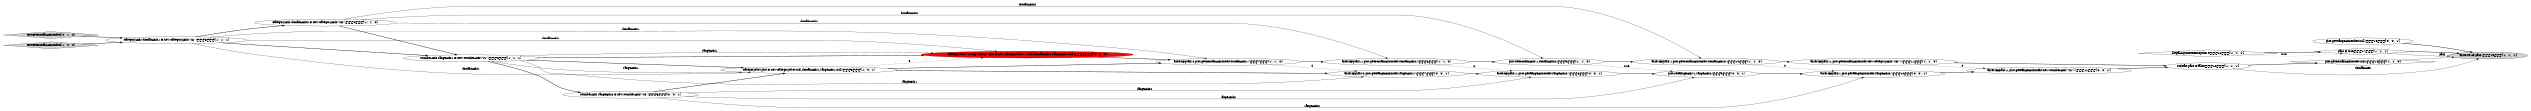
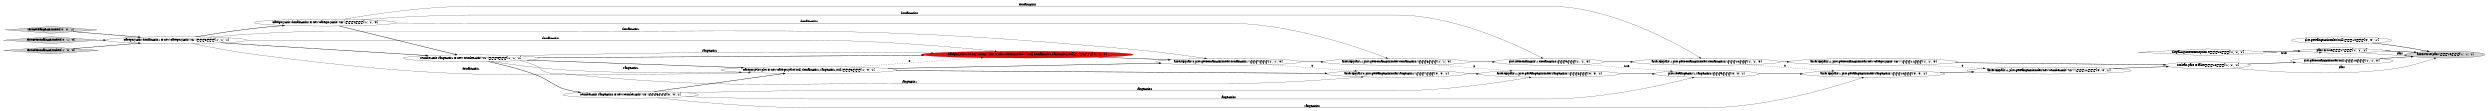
none -> (51, 30)
(2425, 59) -> (2396, 58)
(2363, 62) -> (2342, 61)
(2363, 68) -> (2342, 67)
